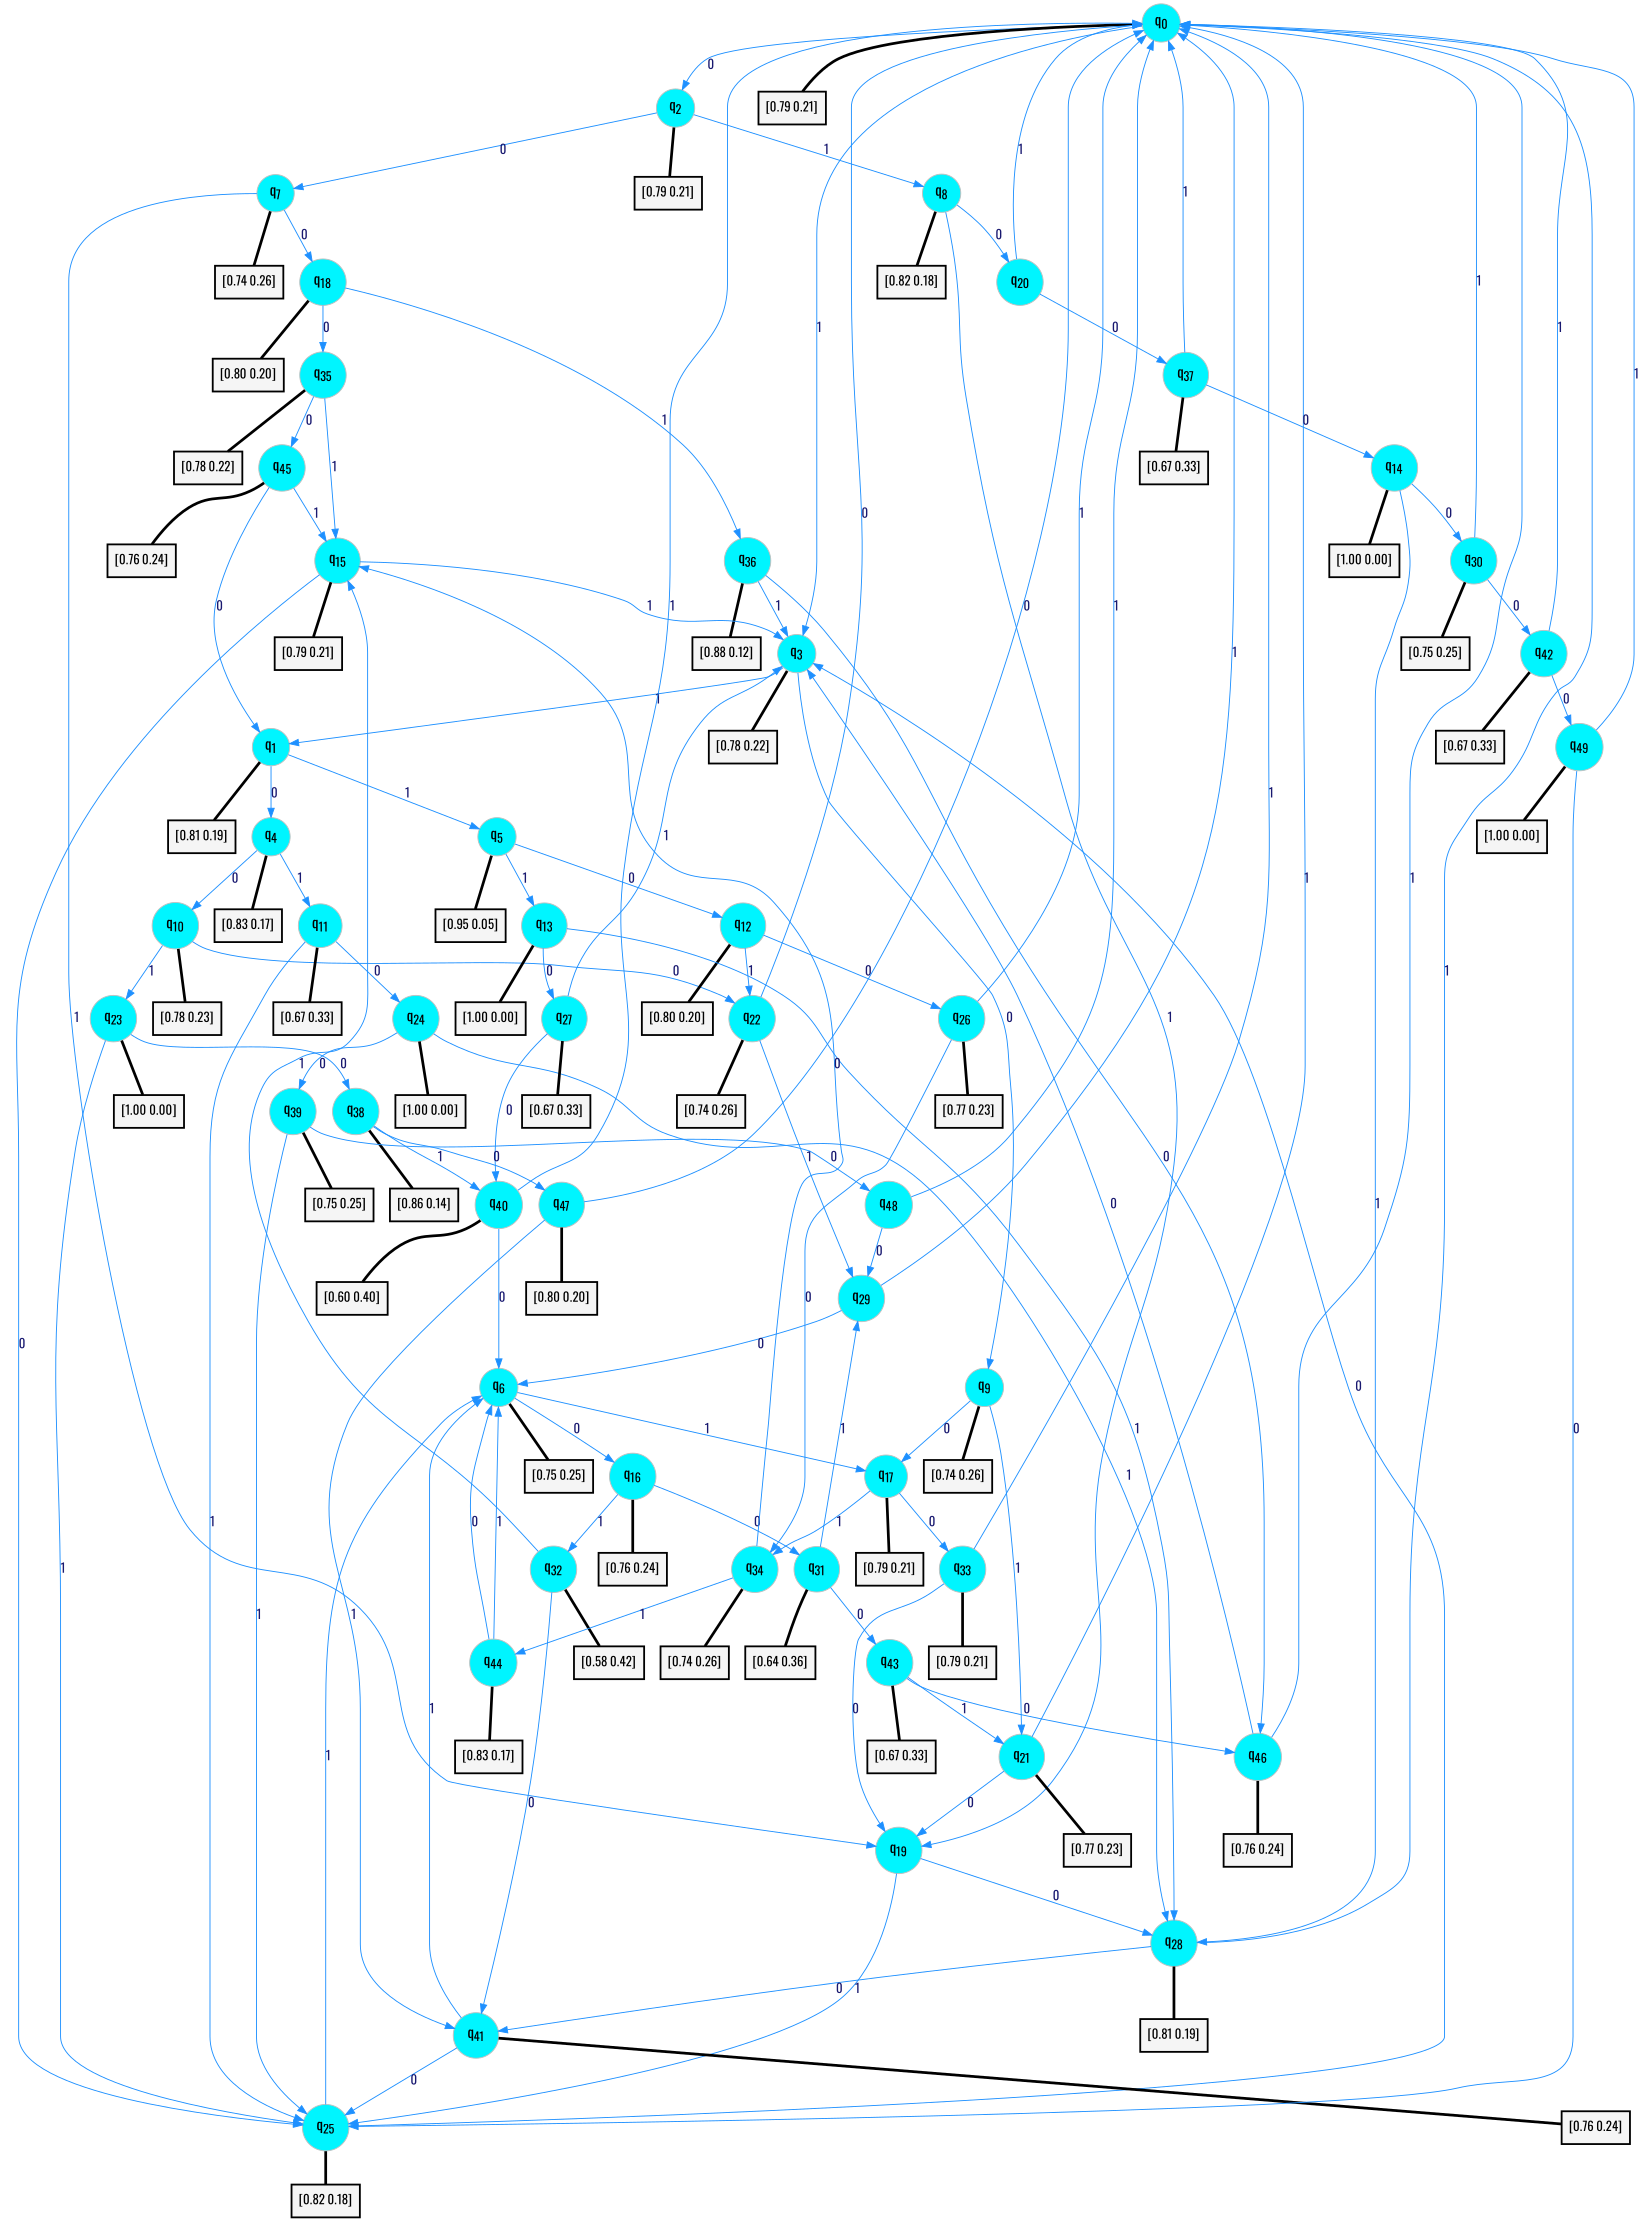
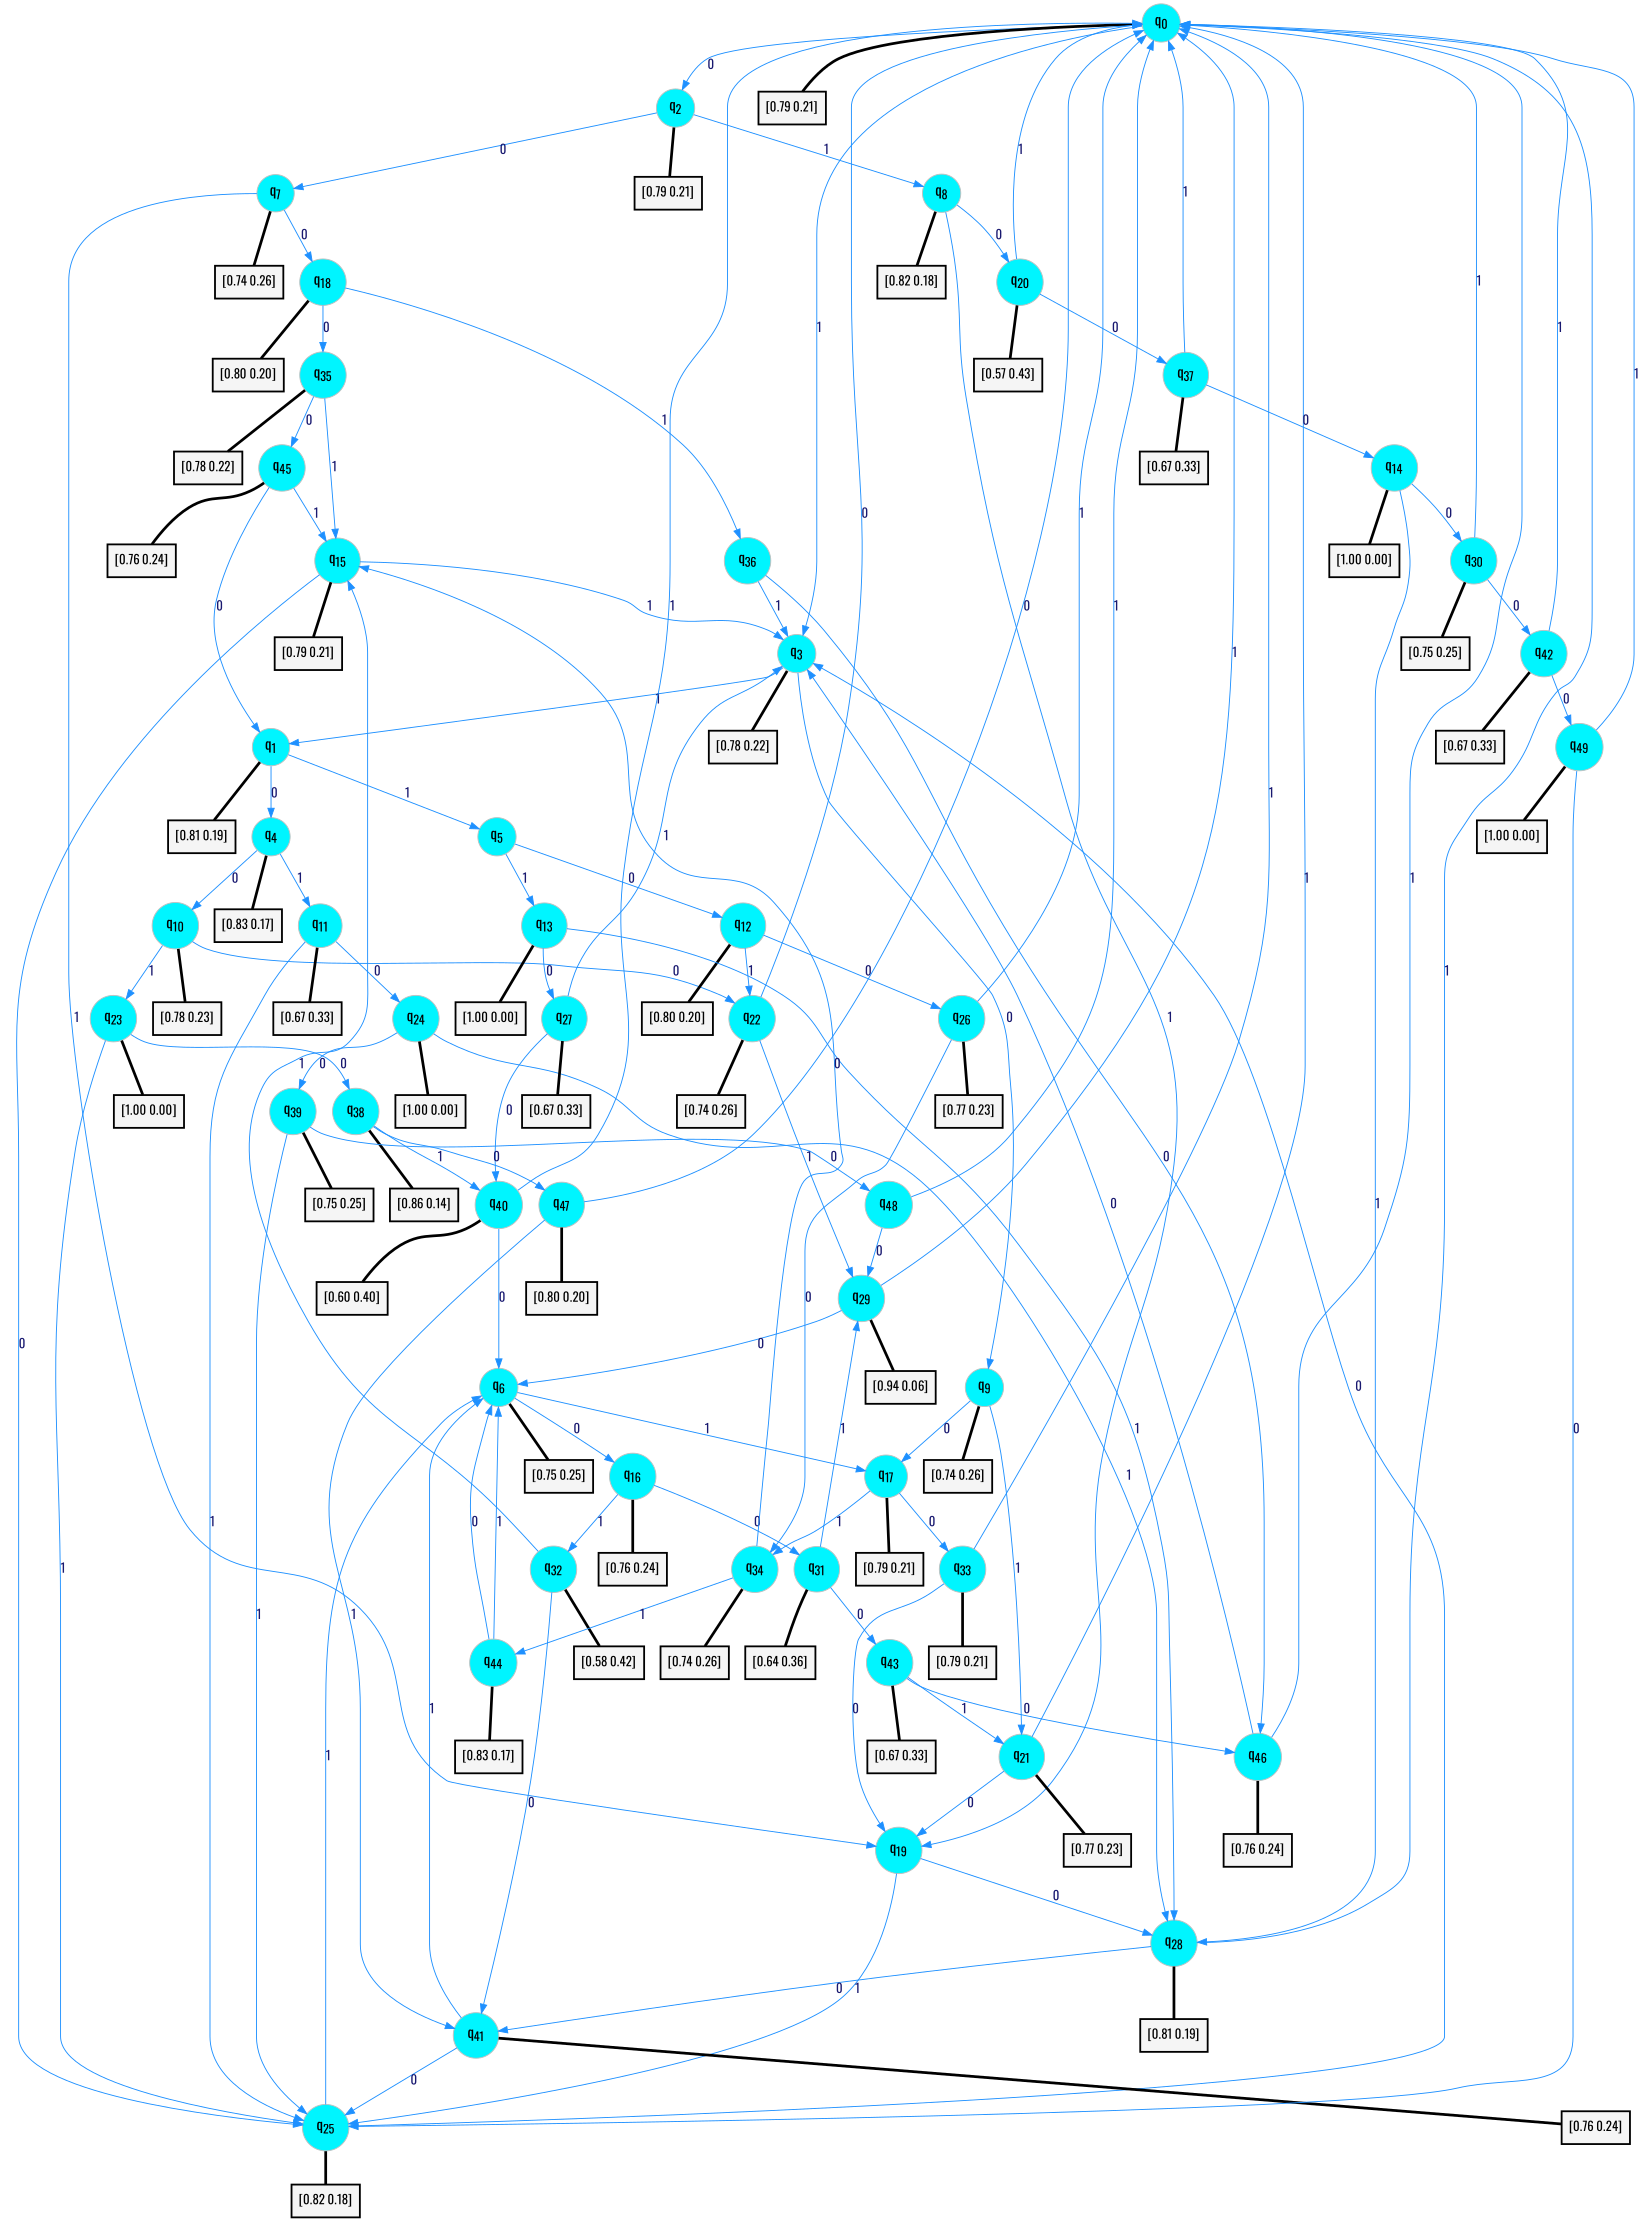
none -> (1008, 375)
(727, 654) -> none
(471, 926) -> none
none -> (901, 1387)
